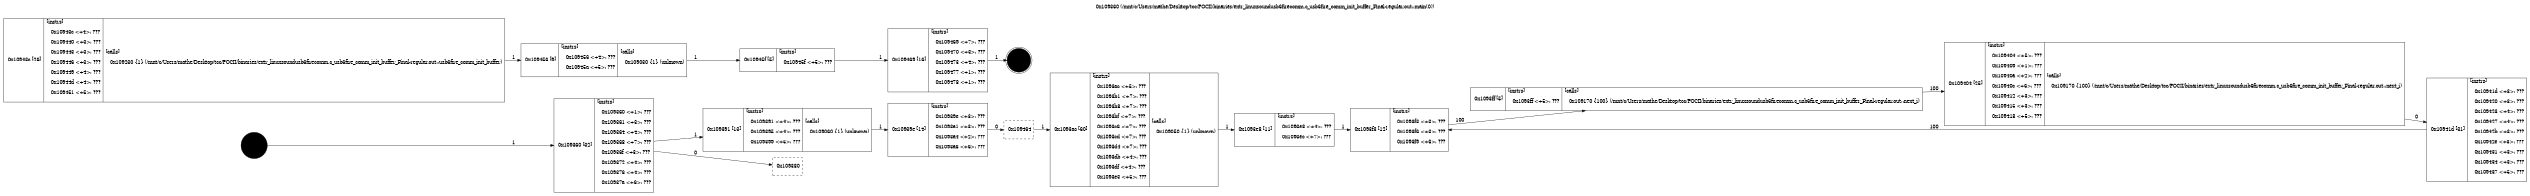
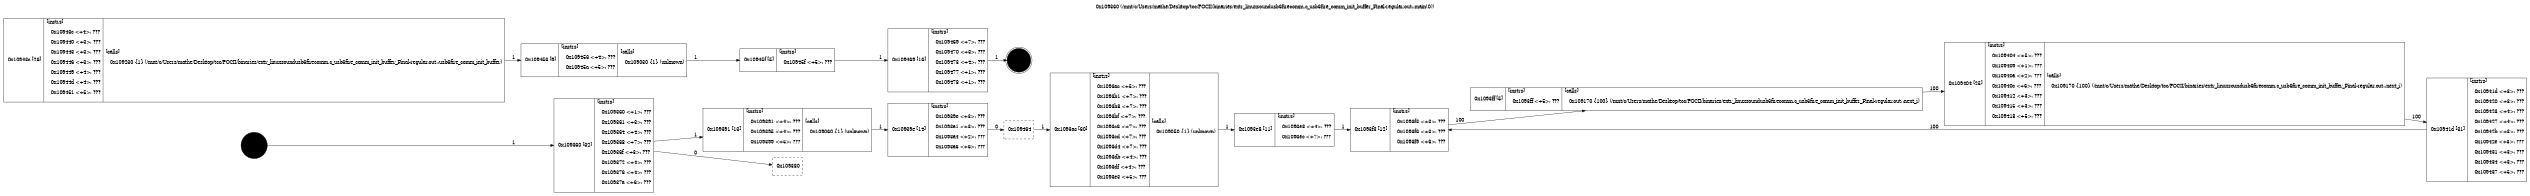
(2416, 117) -> (2416, 117)
